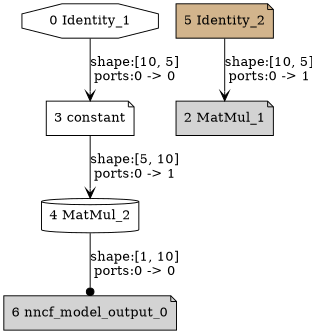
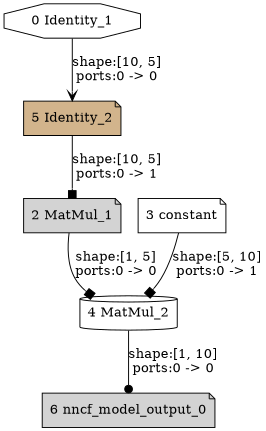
(90, 65) -> (72, 65)
(225, 65) -> (72, 162)
(90, 162) -> (169, 262)
none -> (70, 264)
